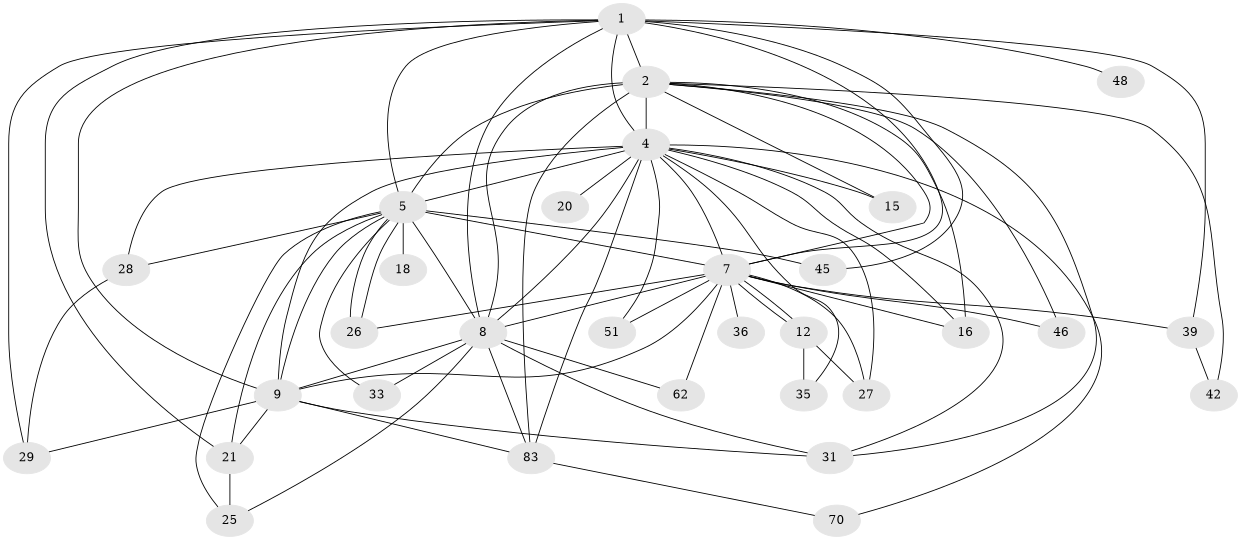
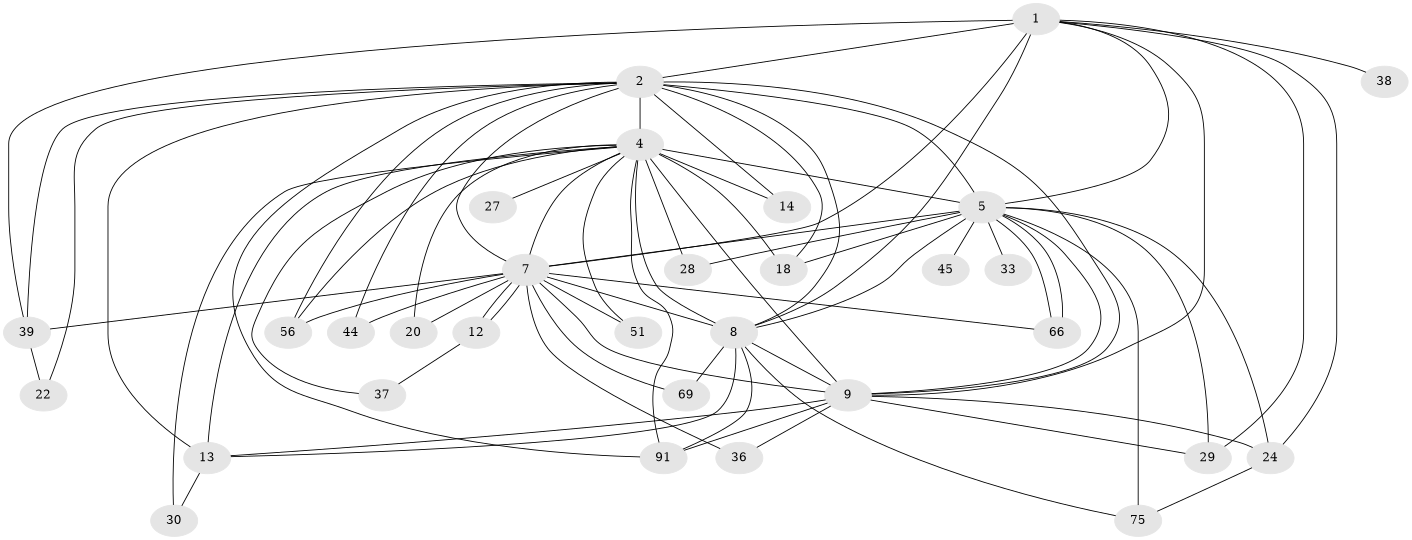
(612, 78) -> (724, 196)
(1121, 82) -> (1385, 82)
none -> (166, 104)
(906, 109) -> none
none -> (780, 146)
none -> (1036, 185)
(893, 207) -> (787, 207)
(845, 329) -> (470, 301)
(354, 333) -> (1057, 333)
(966, 333) -> (288, 333)
(1062, 333) -> (351, 333)
(46, 349) -> (1165, 272)
(430, 364) -> none
(835, 364) -> none
(681, 395) -> (686, 395)
(804, 395) -> (382, 395)
(1214, 395) -> (44, 395)
none -> (794, 427)
(230, 458) -> (1271, 458)
(531, 458) -> (207, 458)
(830, 458) -> (664, 458)
(230, 521) -> (1138, 521)
(837, 521) -> (174, 521)
